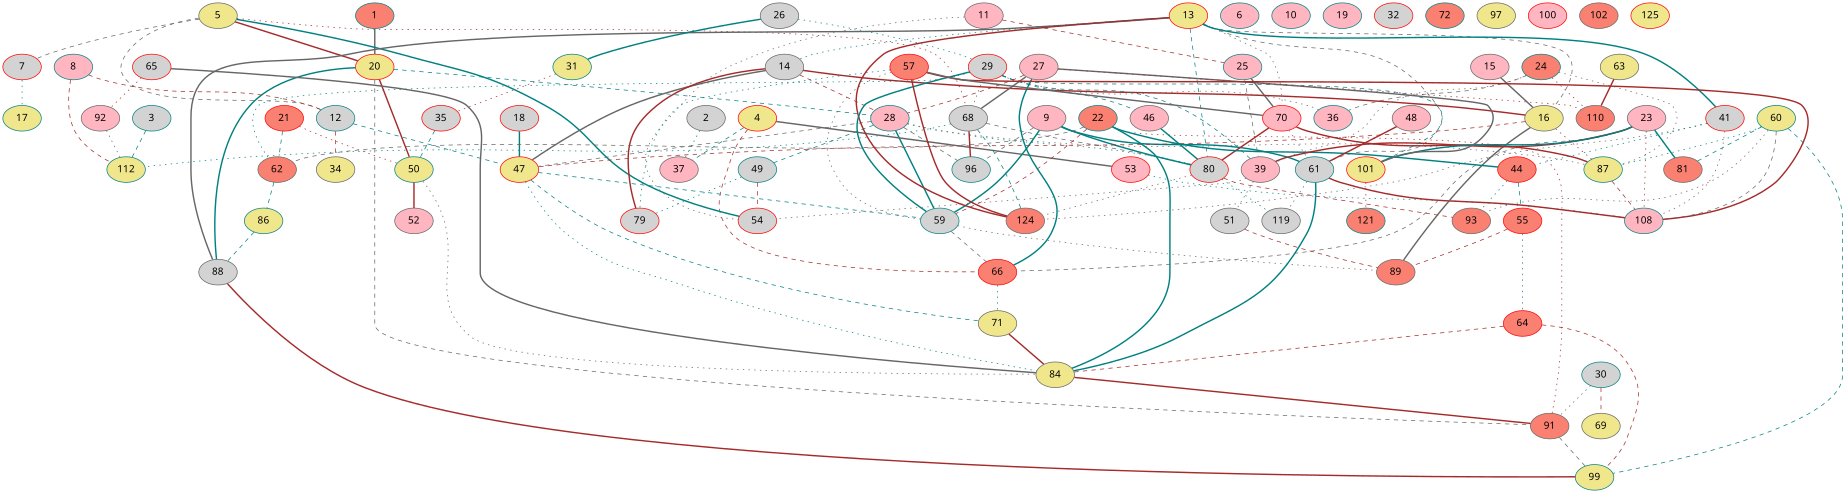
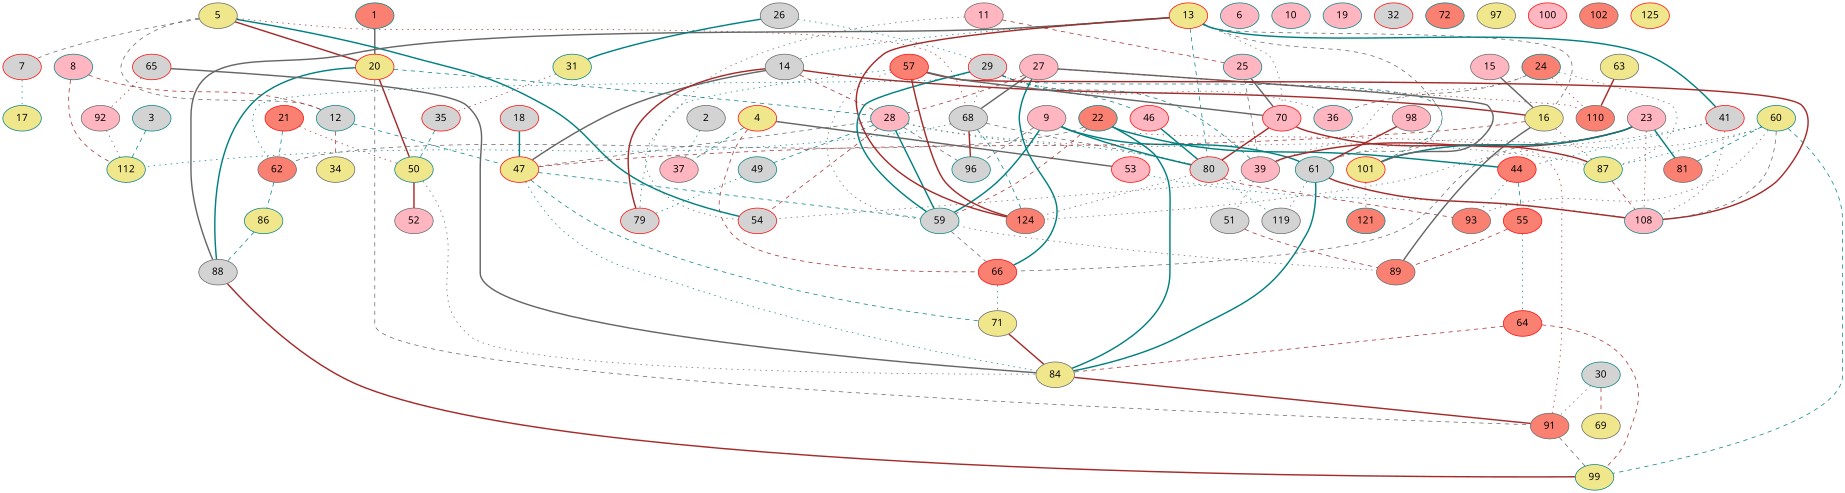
(1149, 118) -> (1149, 118)
(1411, 118) -> (1411, 118)
(1298, 144) -> (1491, 140)
(757, 194) -> (824, 170)
